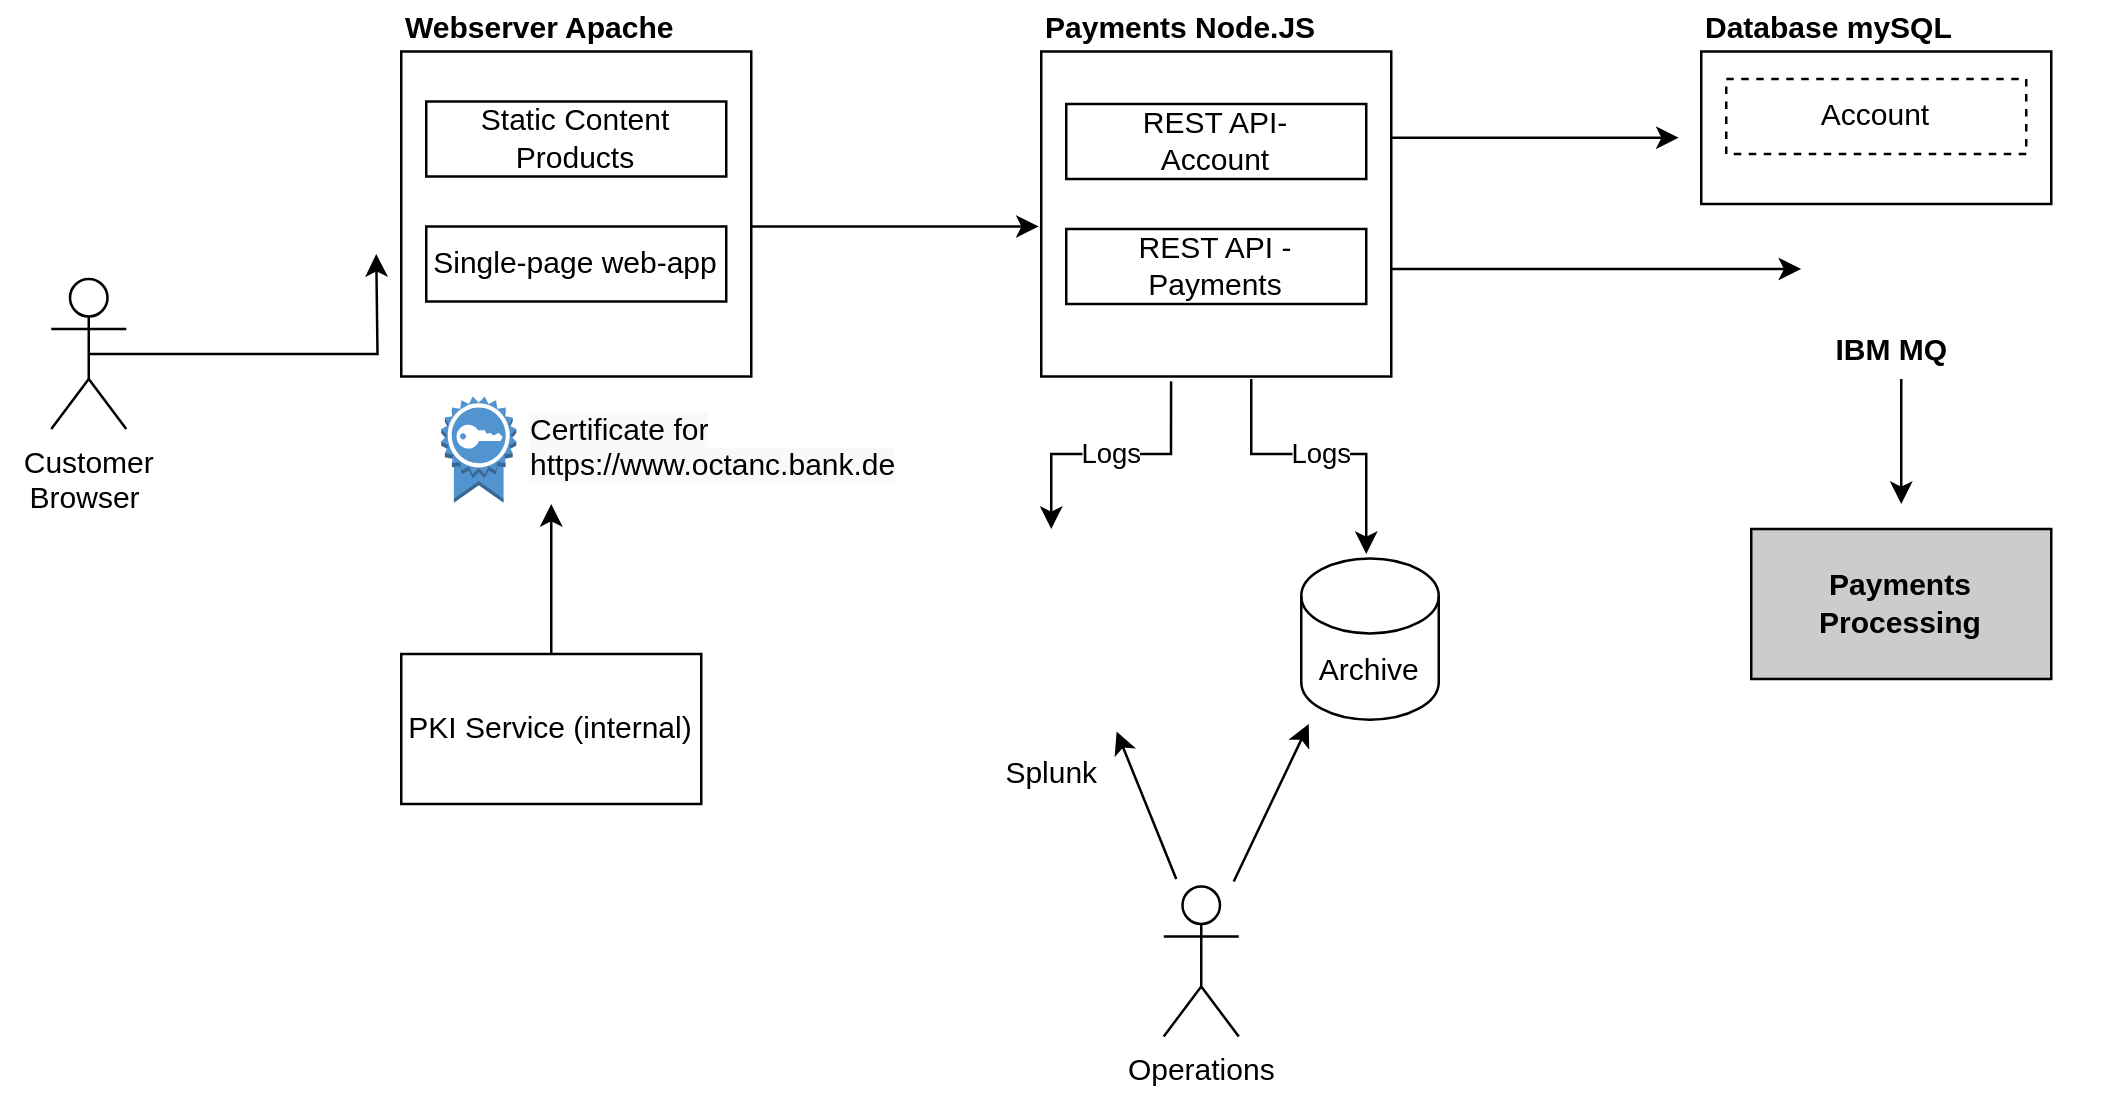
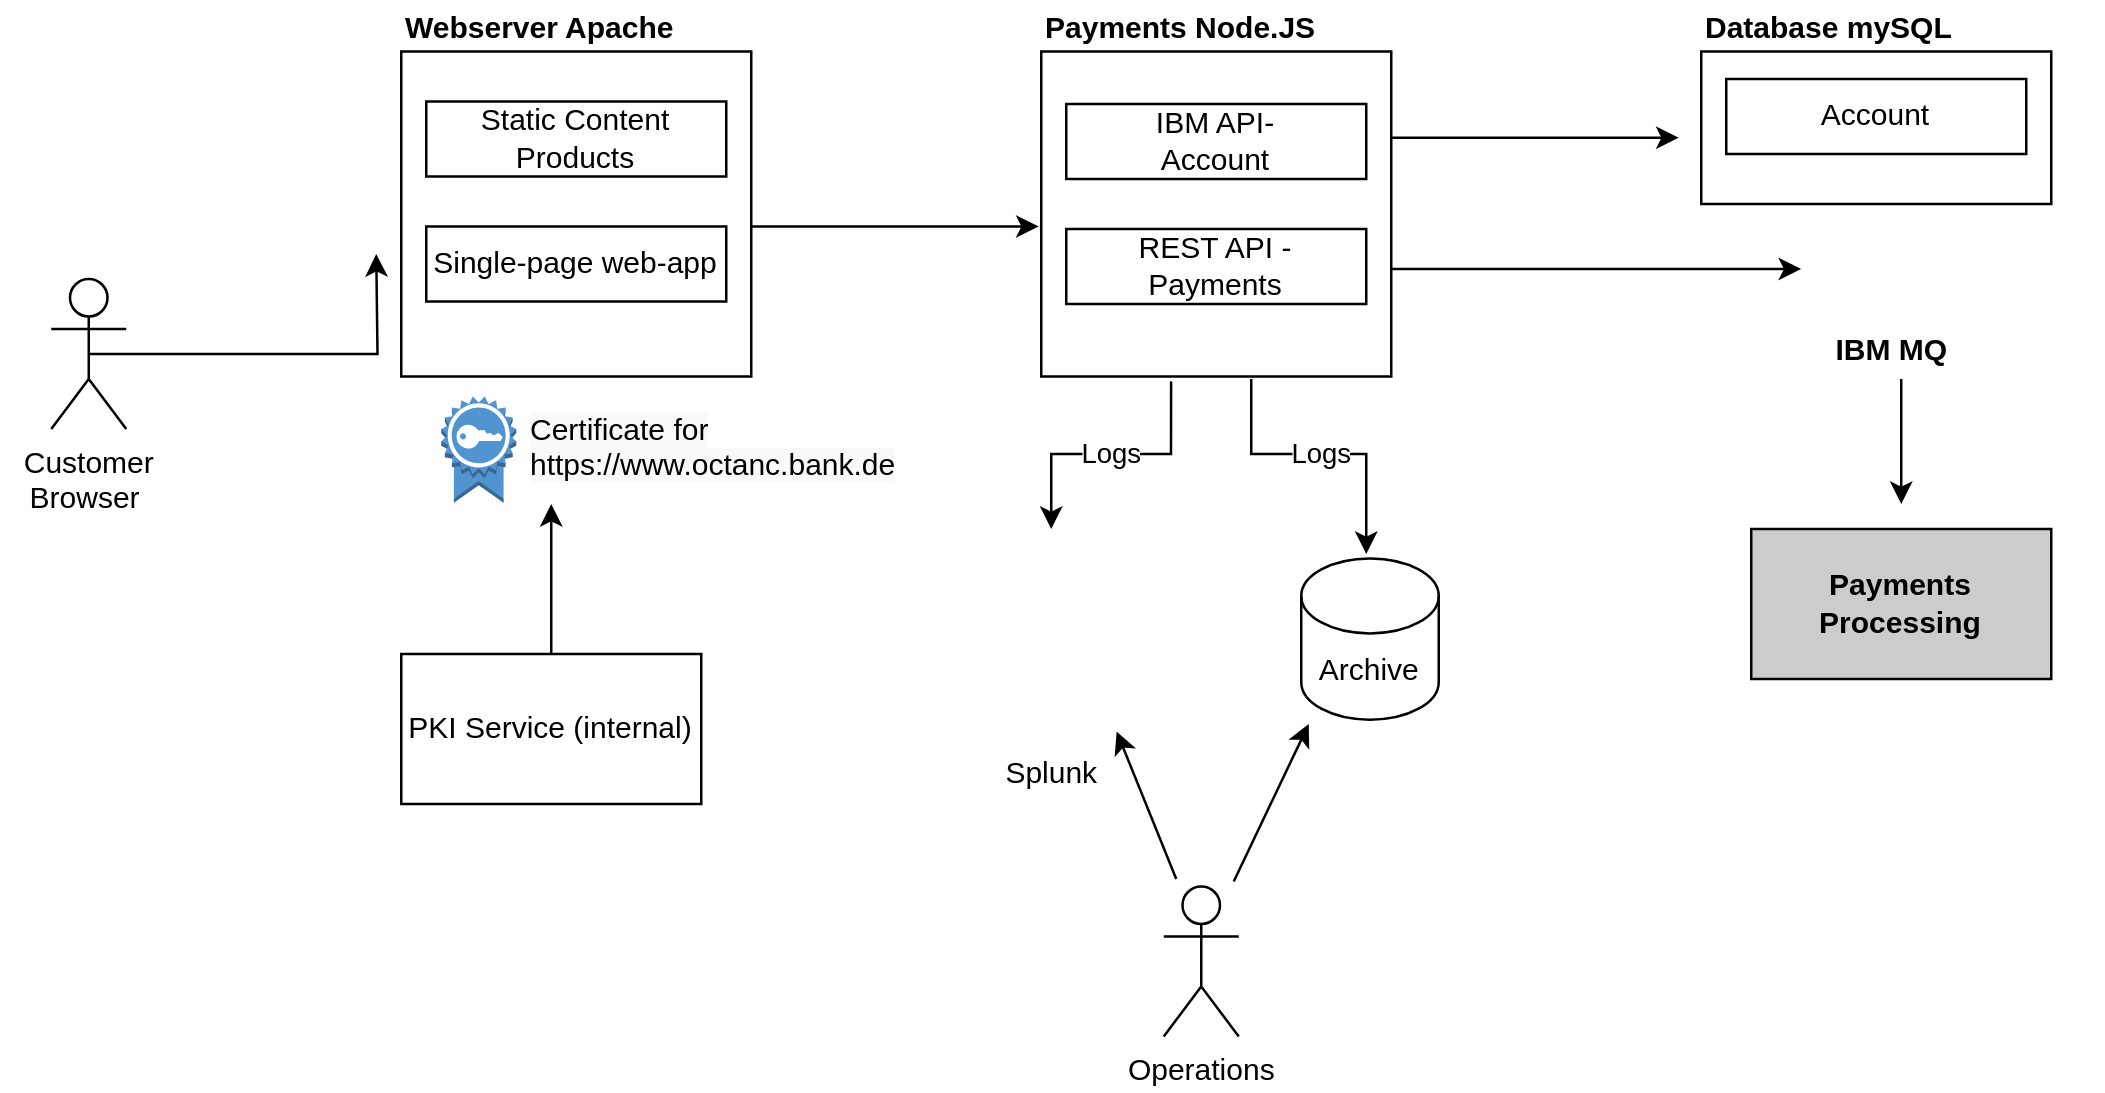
(1876, 116) -> (1876, 116)
(1216, 141) -> (1216, 141)
